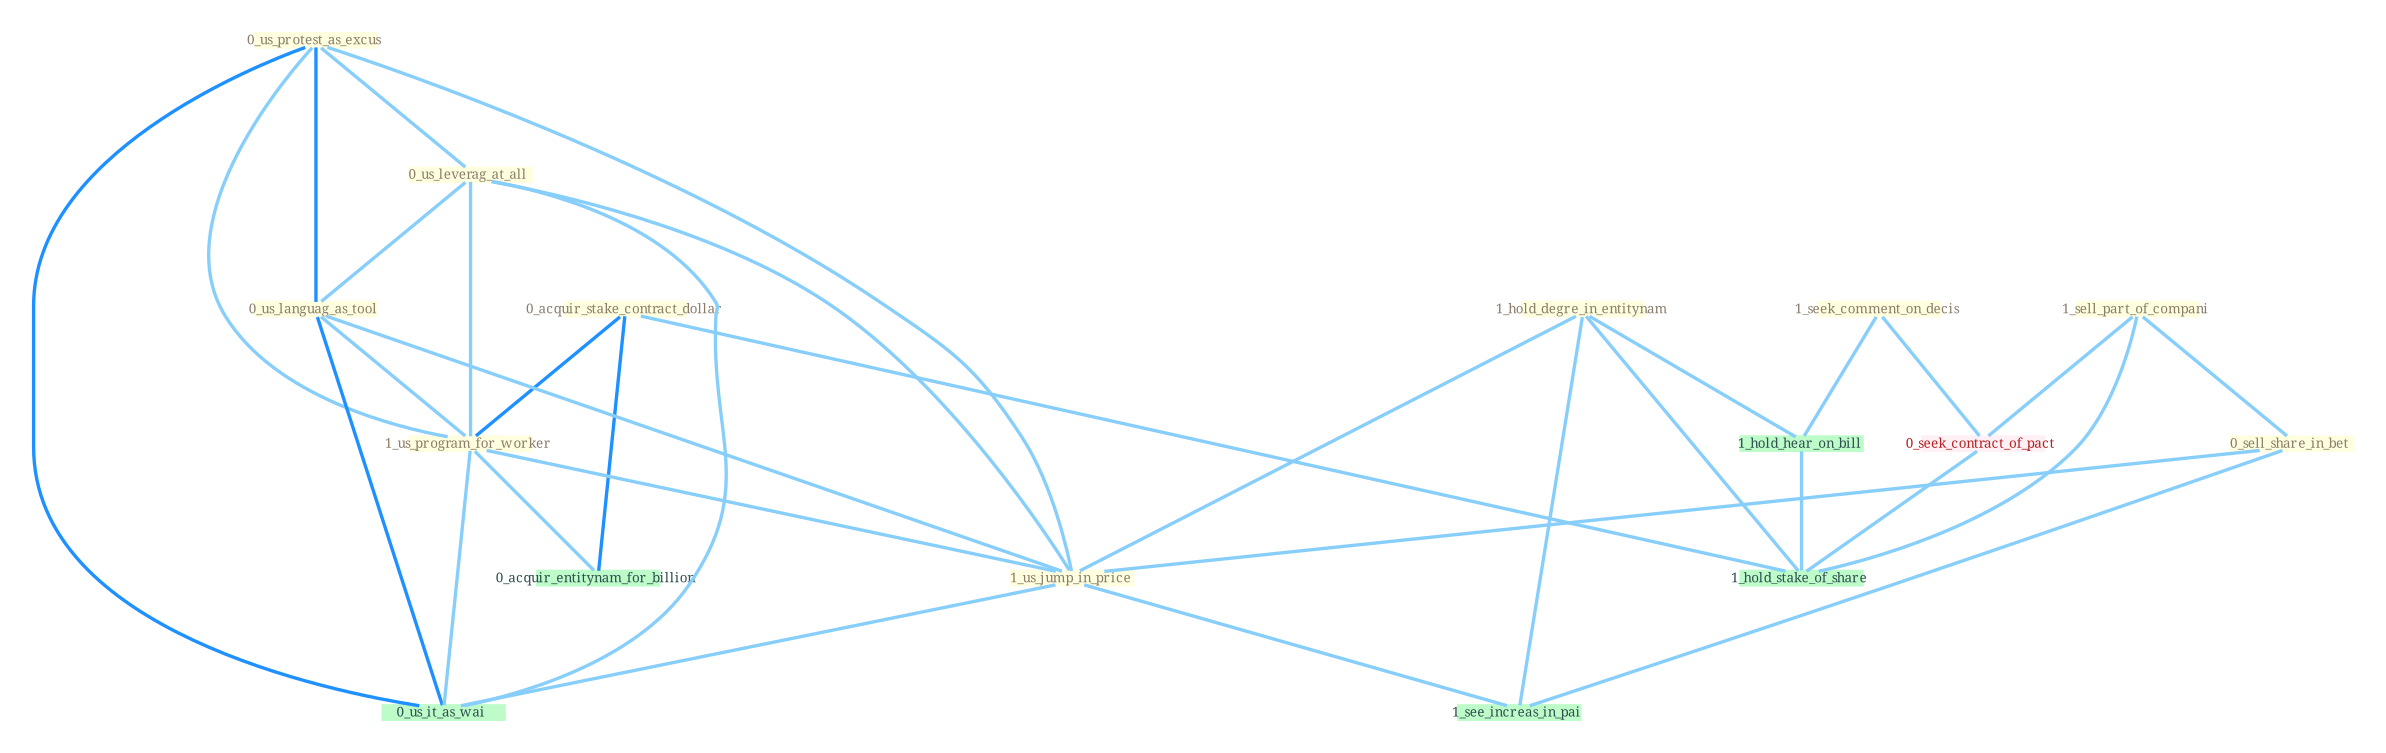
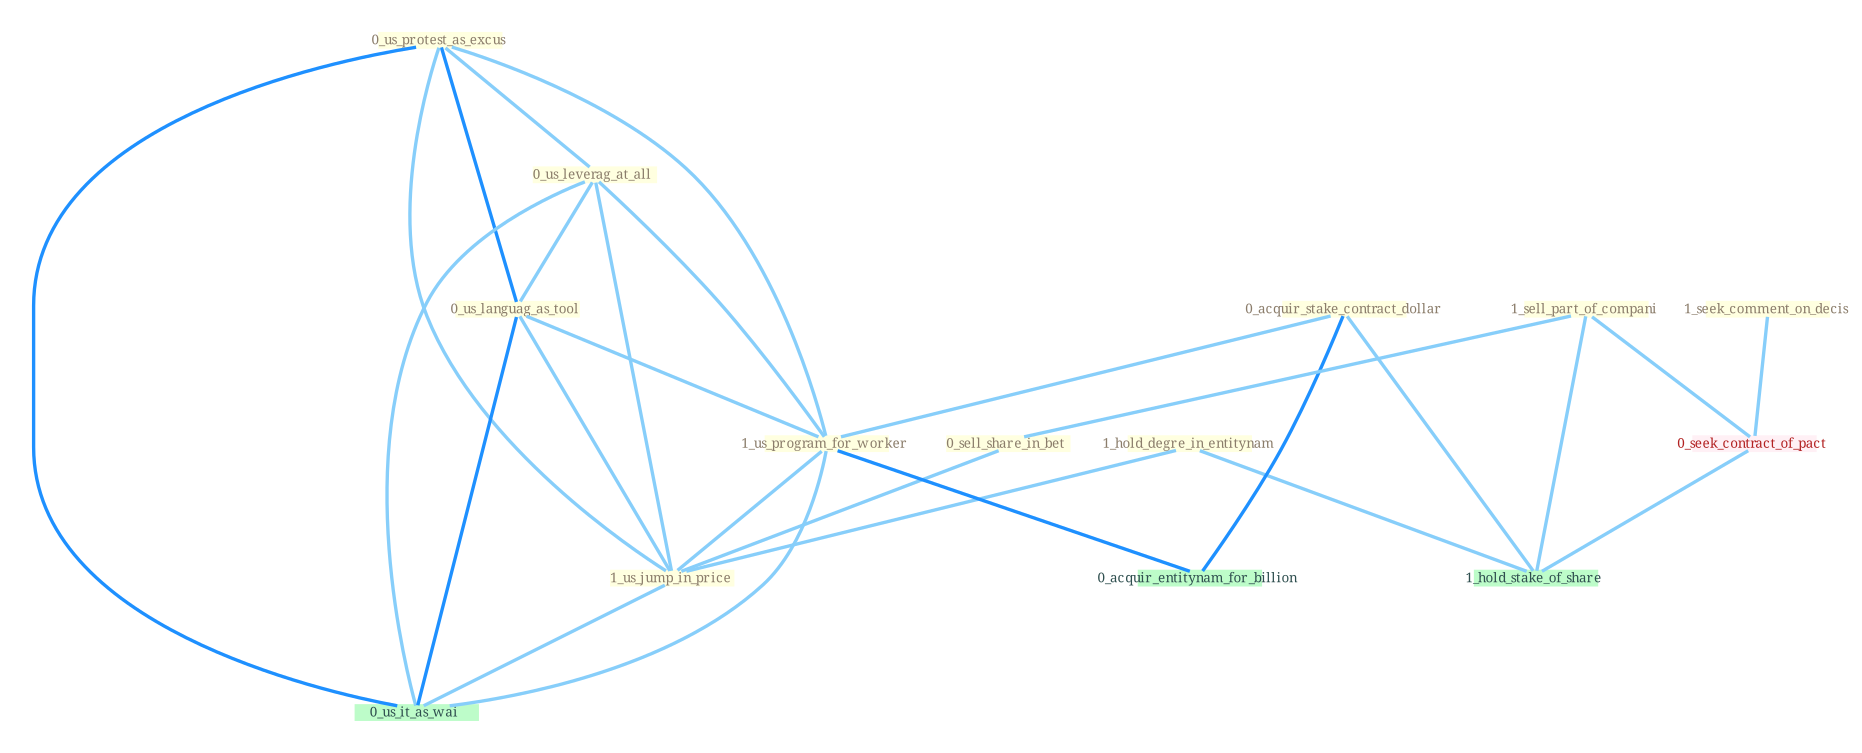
(555, 370) -> (1086, 376)
(1802, 444) -> none
(534, 511) -> (1023, 514)
(1519, 713) -> none
